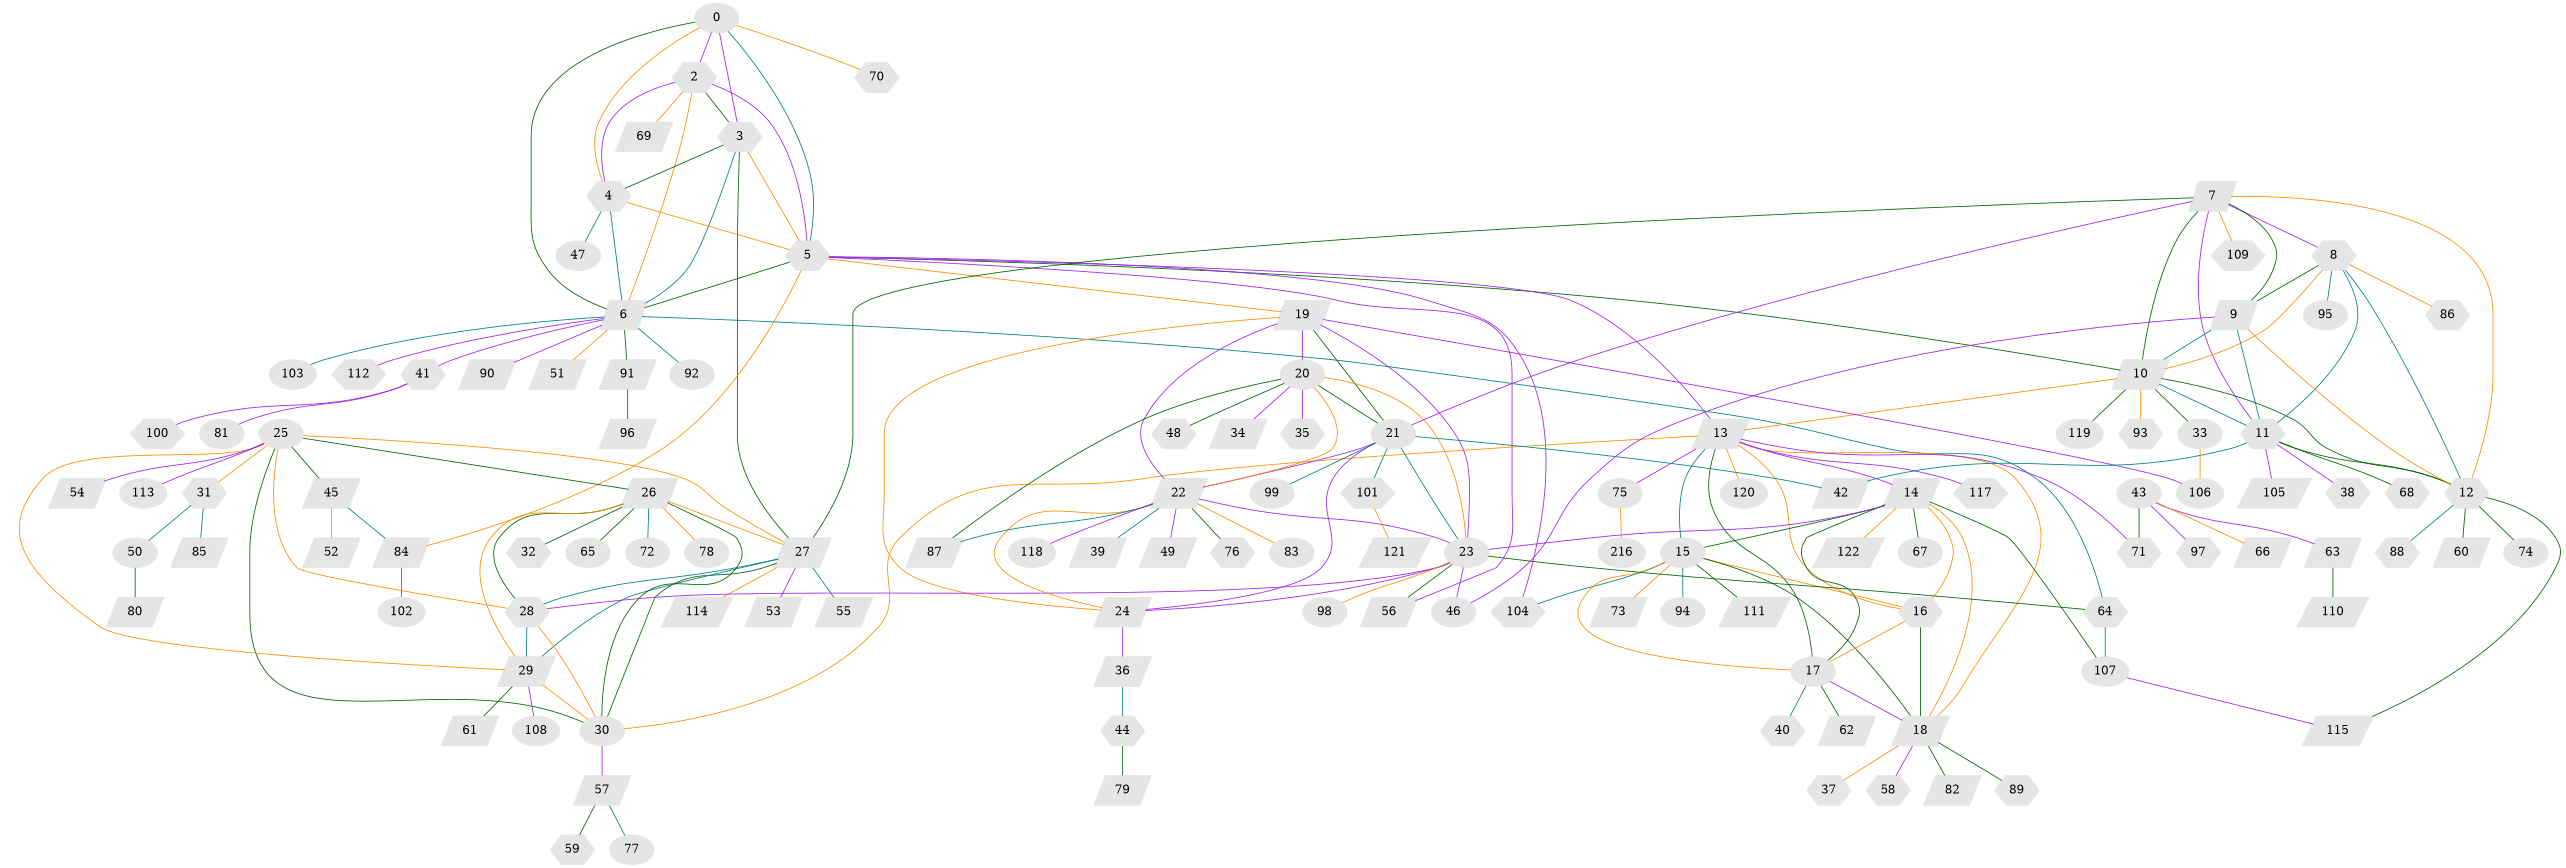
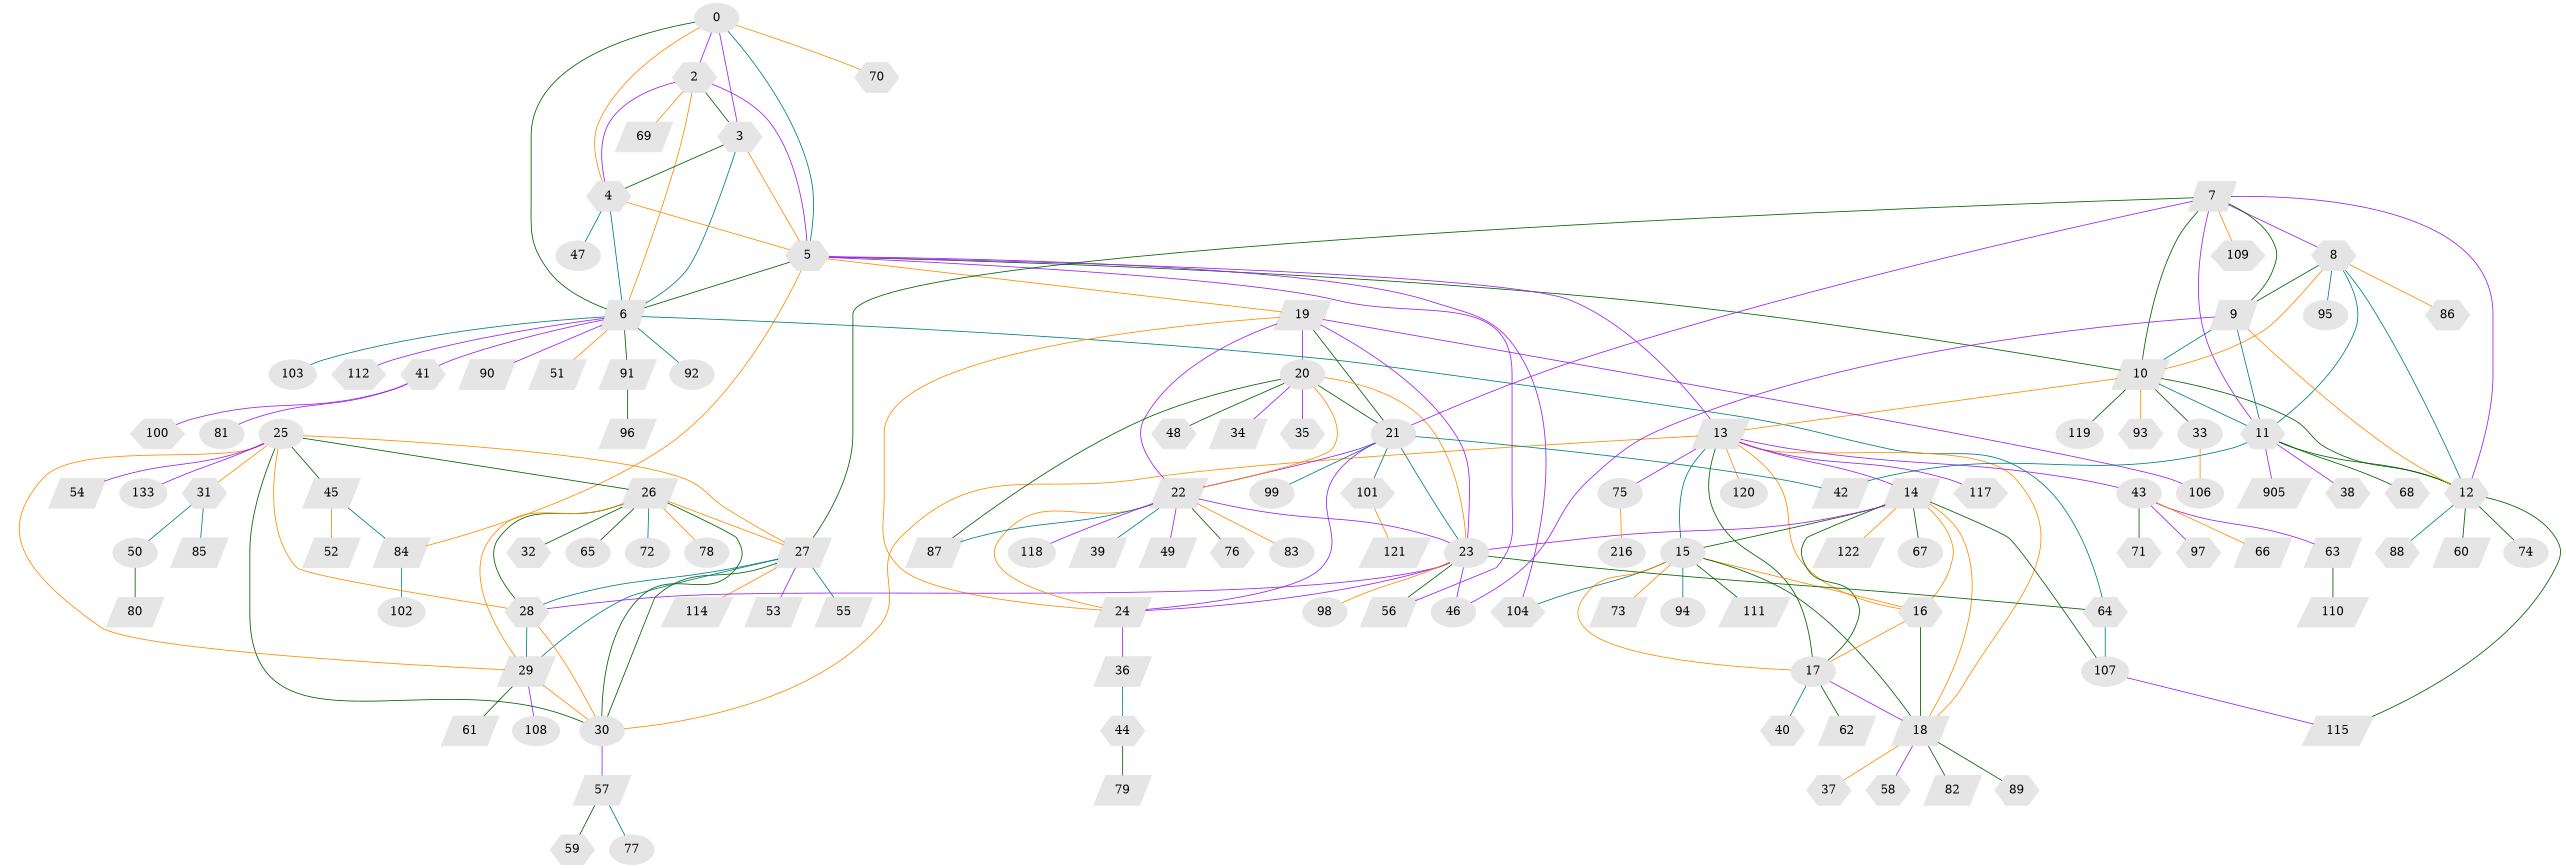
(2462, 249) -> (2462, 249)
(737, 352) -> none
(1945, 455) -> (1930, 463)
(143, 493) -> (143, 493)
(2274, 493) -> (2274, 493)
